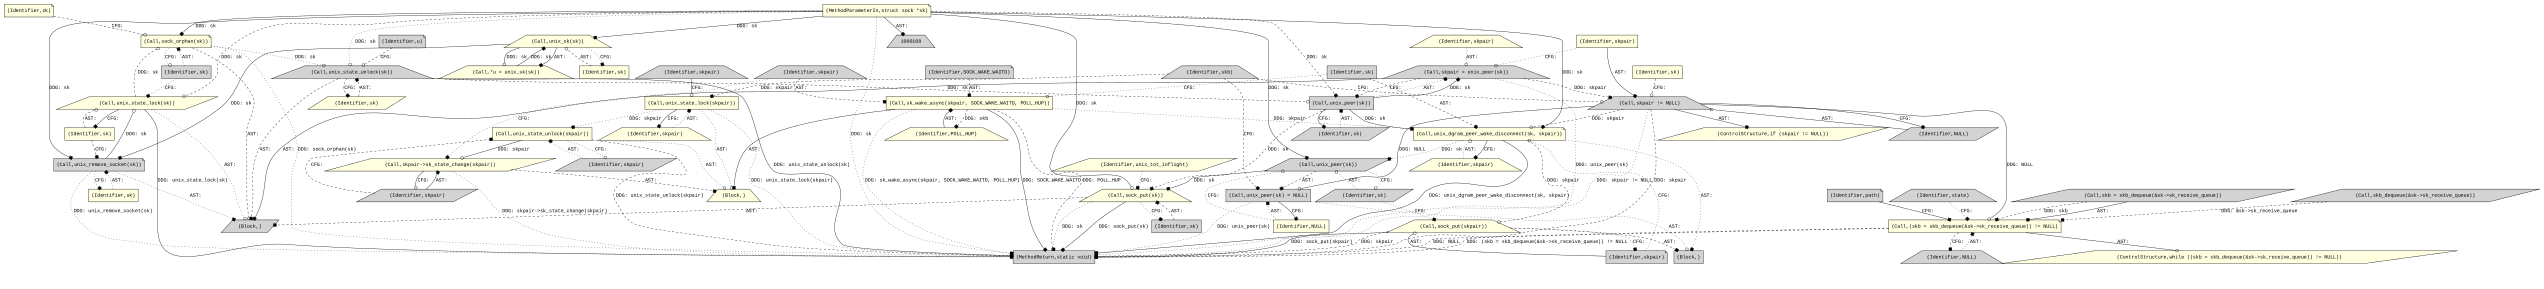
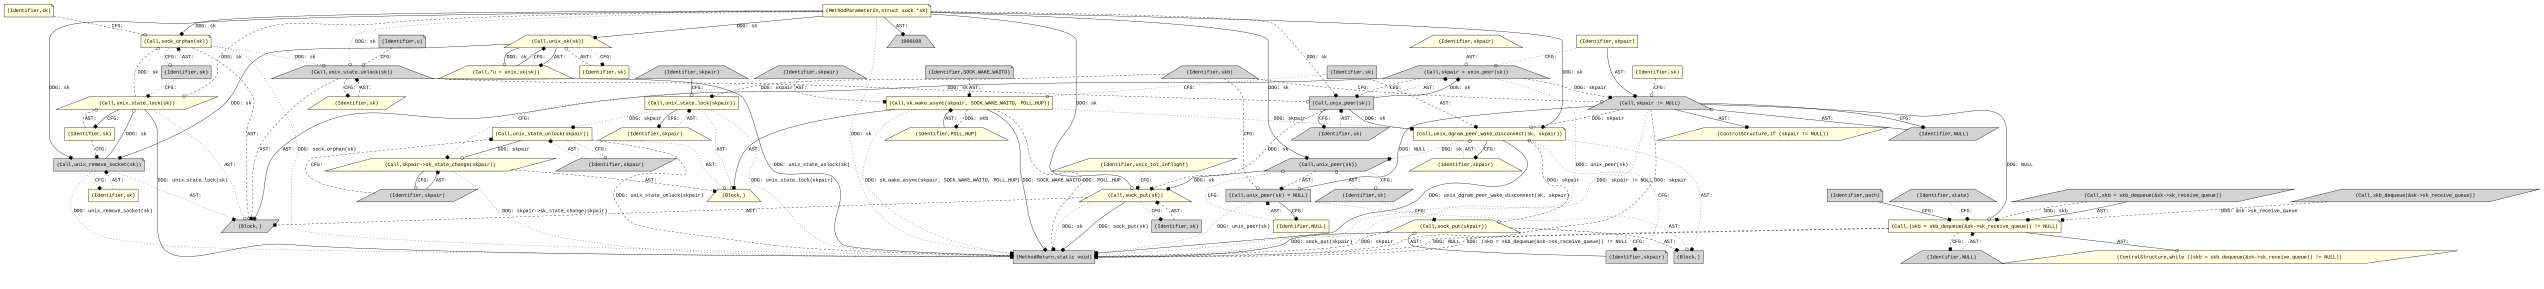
(541, 57) -> (541, 57)
(1243, 131) -> (1243, 131)
